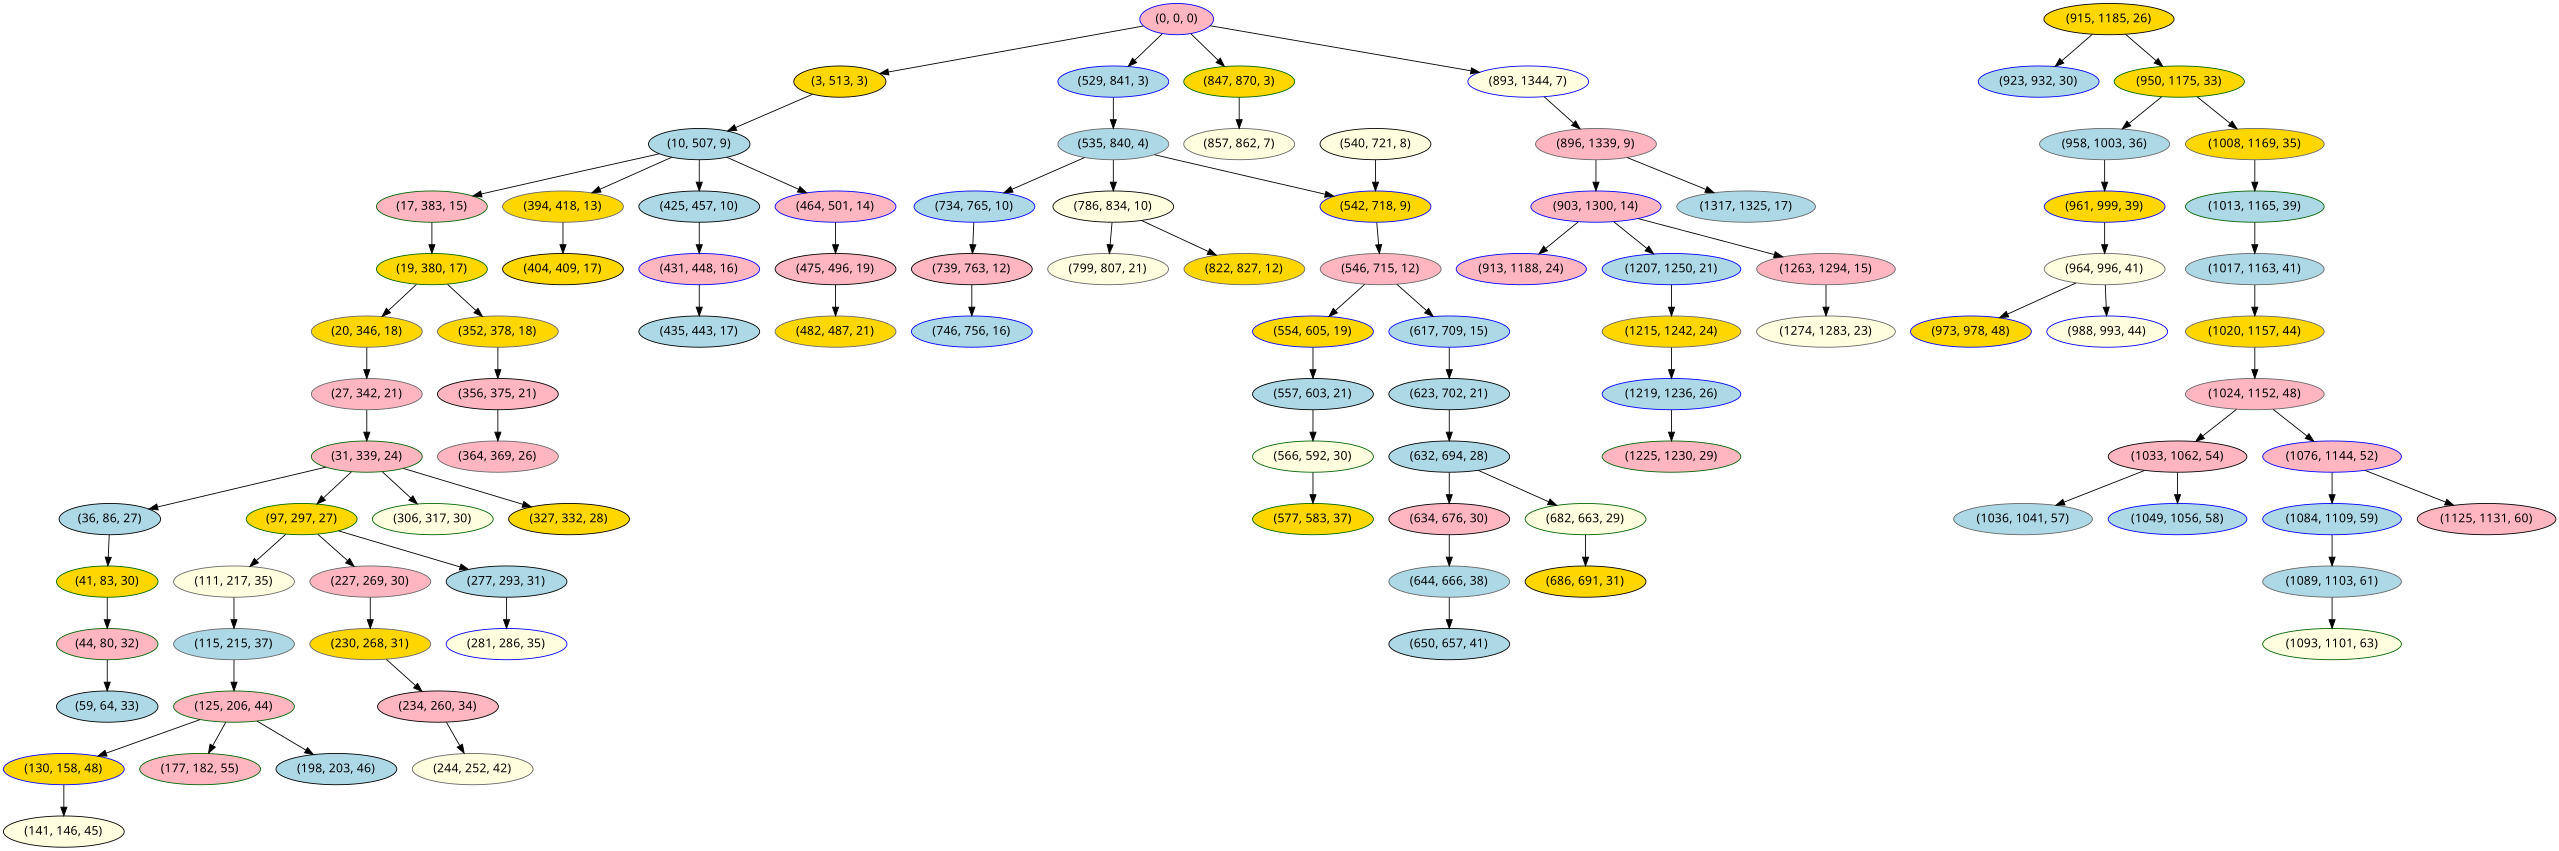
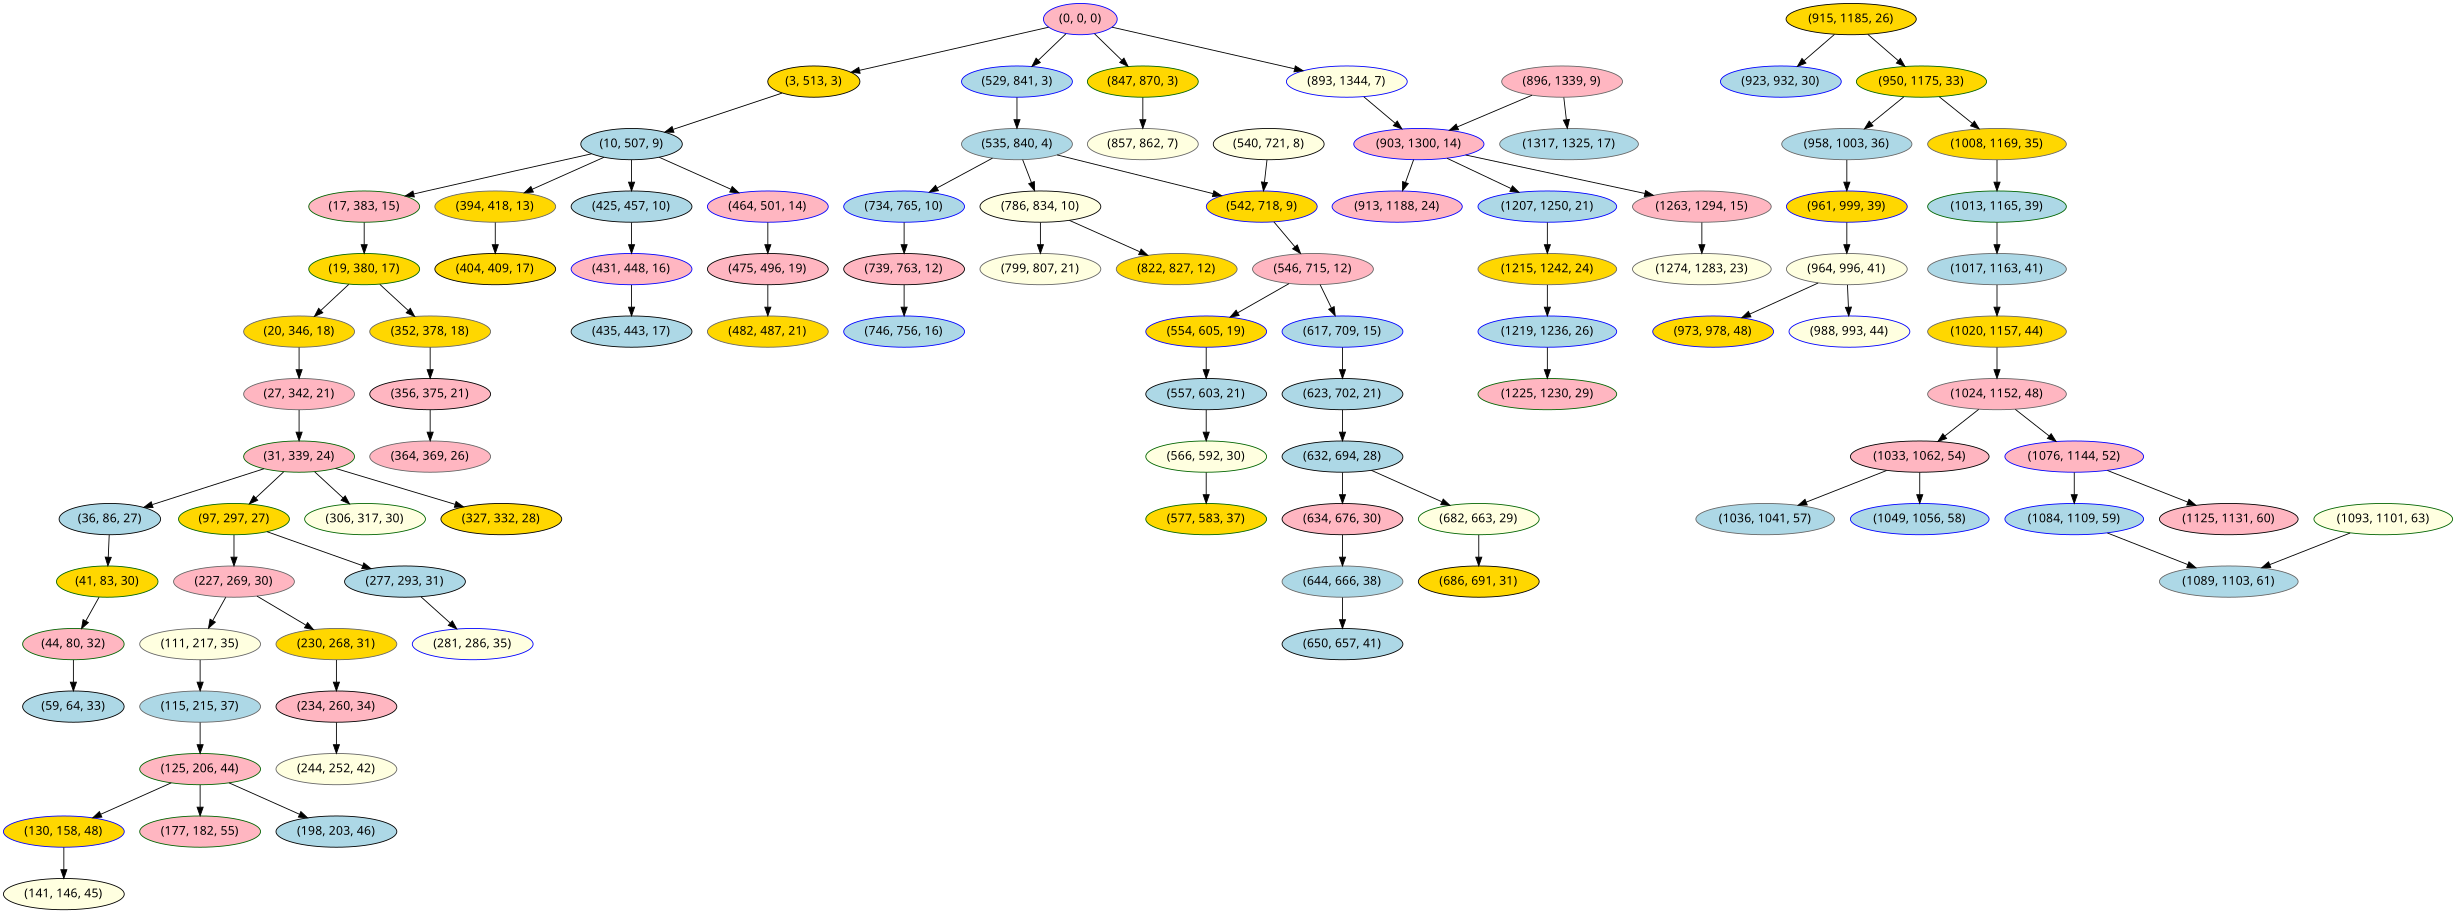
(1559, 110) -> (1380, 110)
(271, 547) -> (219, 609)
(2332, 609) -> (2310, 549)
